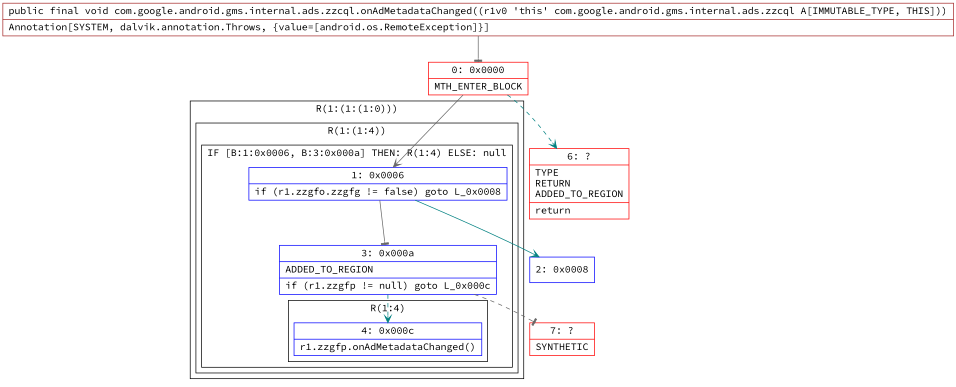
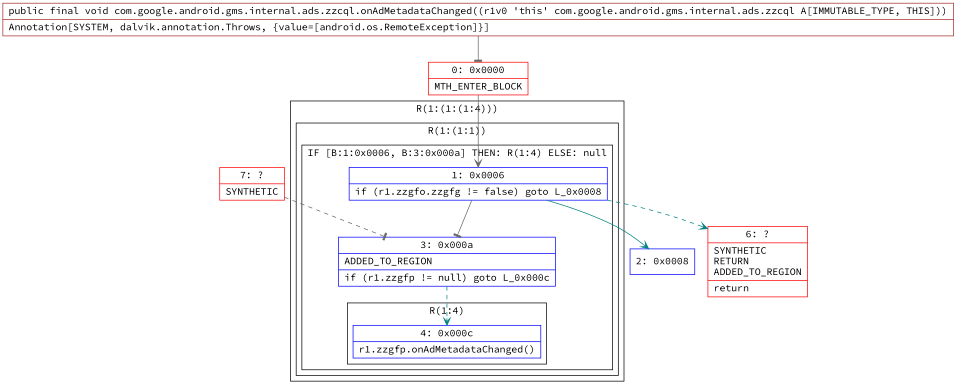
(357, 109) -> (457, 109)
(532, 117) -> (655, 211)
(357, 131) -> (457, 131)
(547, 173) -> (740, 251)
(504, 306) -> (334, 217)
